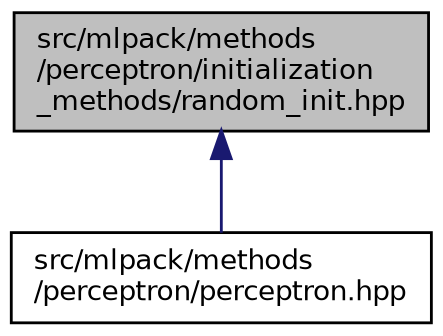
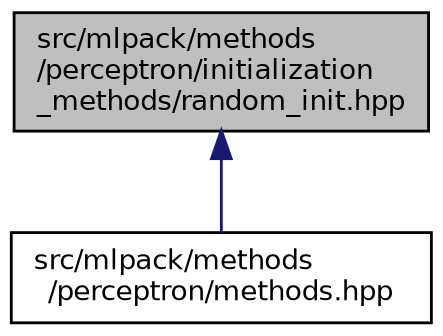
(221, 278) -> (221, 278)
